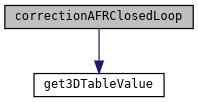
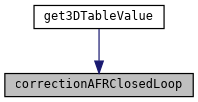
(99, 45) -> (99, 45)
